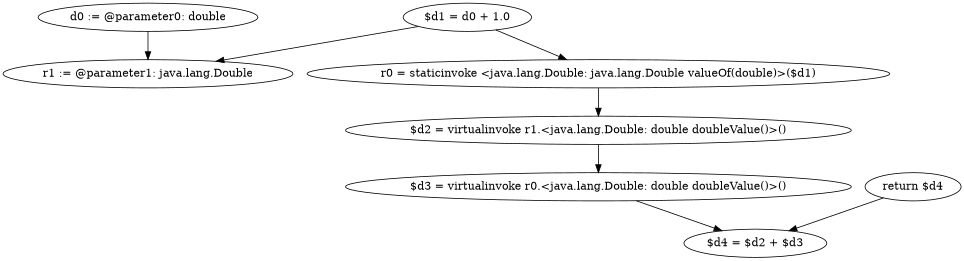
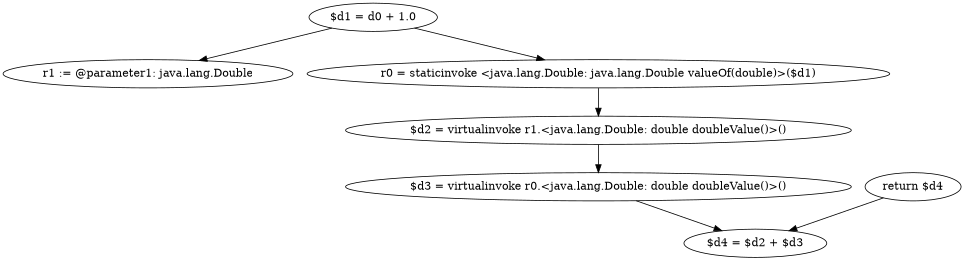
(148, 17) -> none
